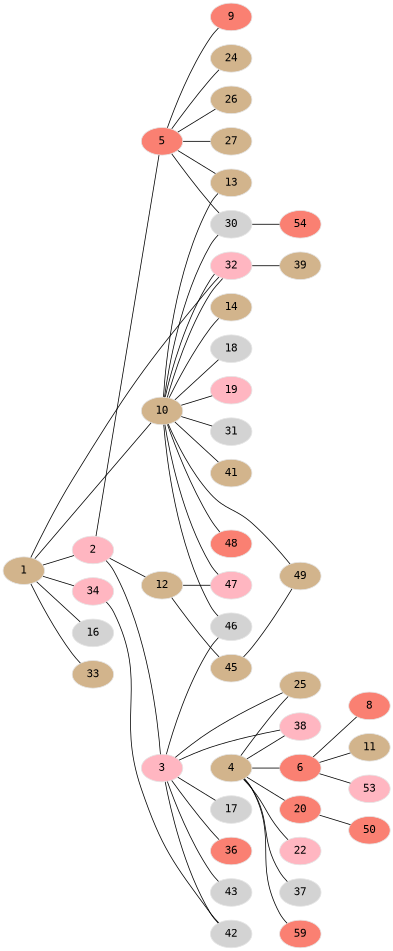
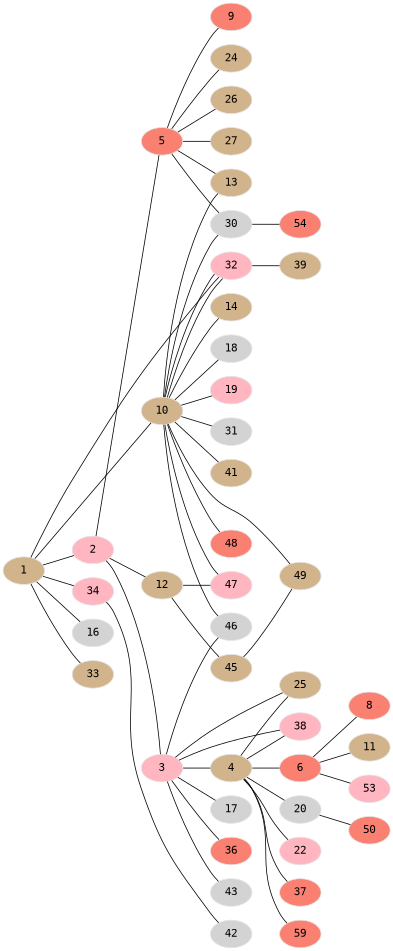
(300, 810) -> (300, 810)
(185, 855) -> (197, 768)
(300, 892) -> (300, 892)
